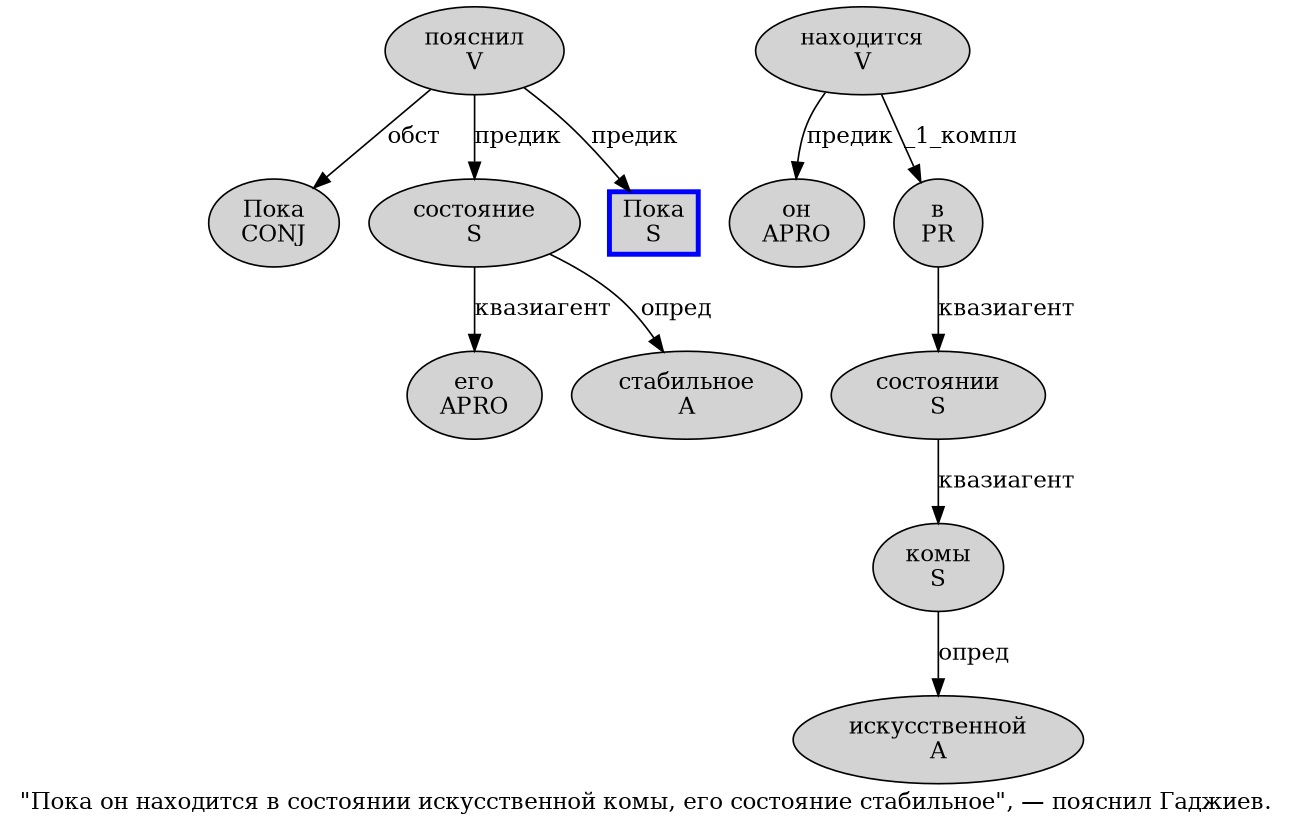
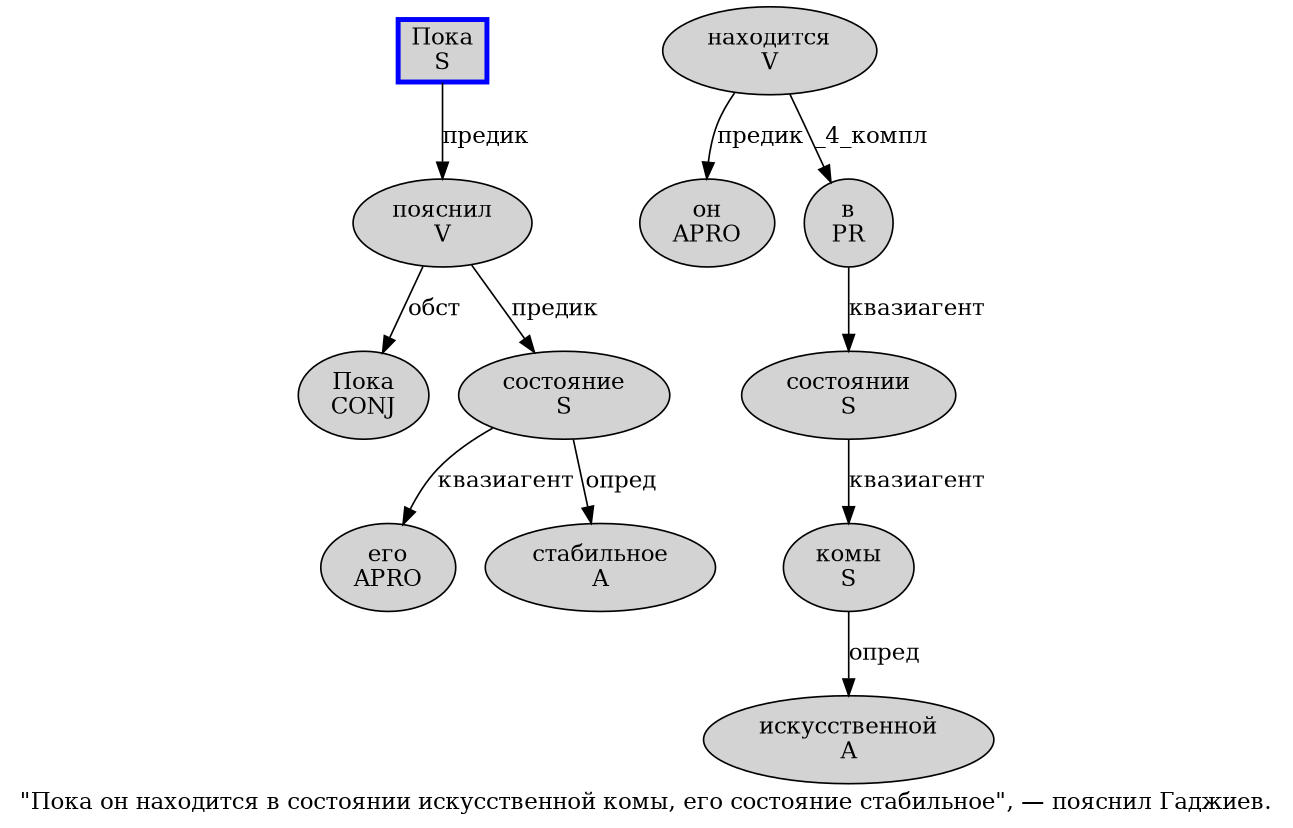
(575, 130) -> (443, 122)
(961, 137) -> (872, 137)
